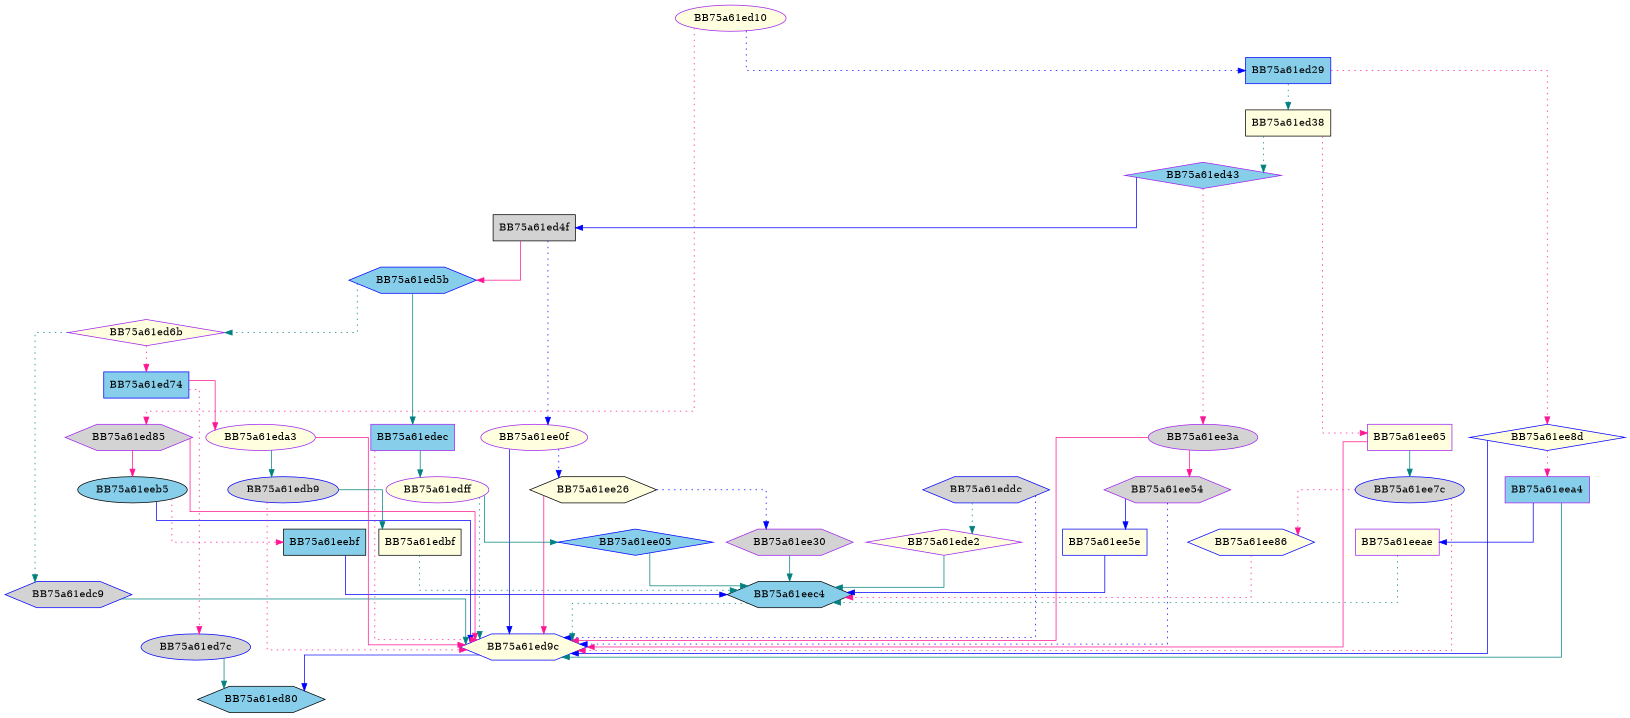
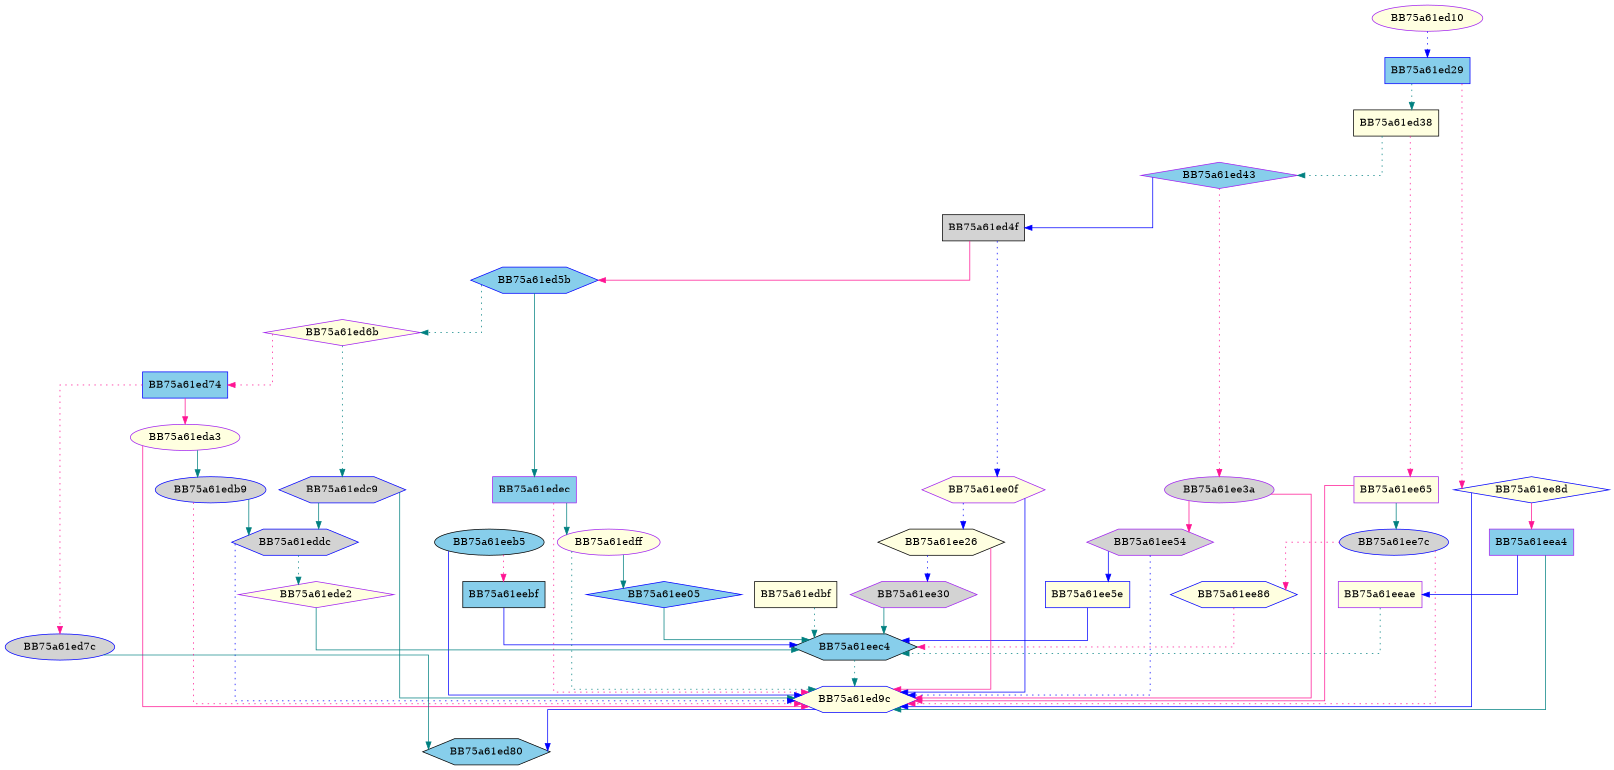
(129, 437) -> none
(534, 437) -> (984, 490)
(1547, 460) -> (1532, 512)
(380, 490) -> (249, 514)
none -> (319, 512)
